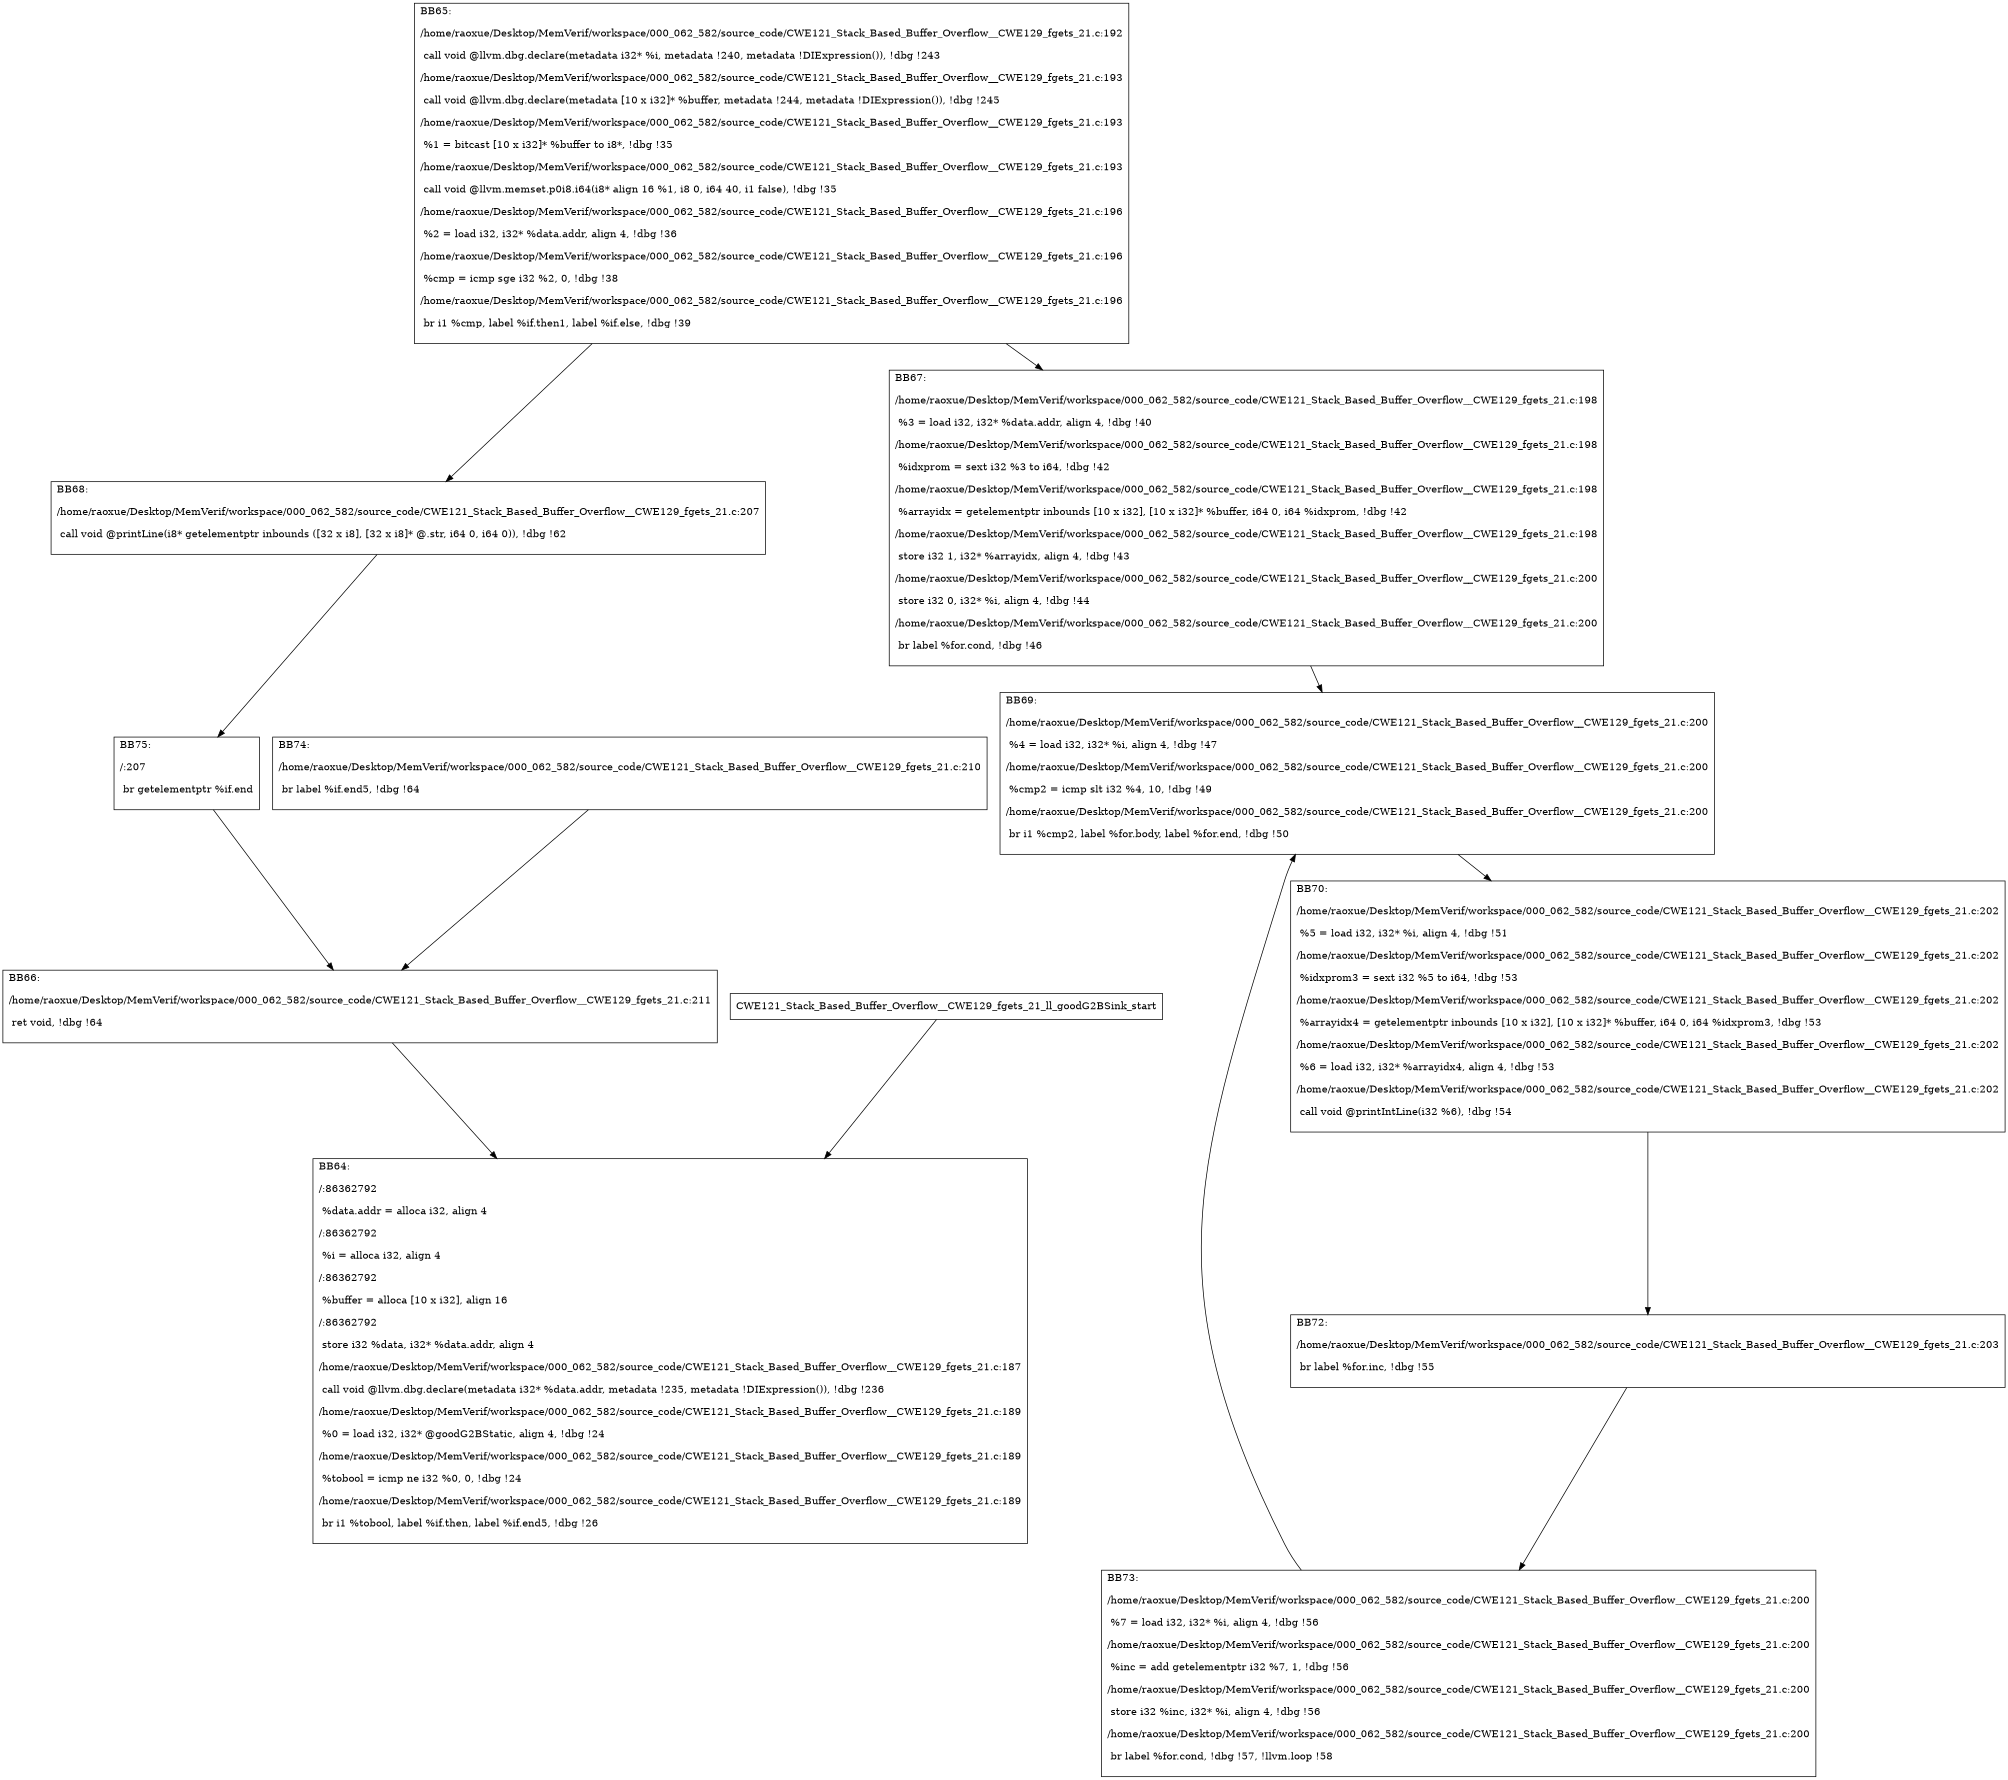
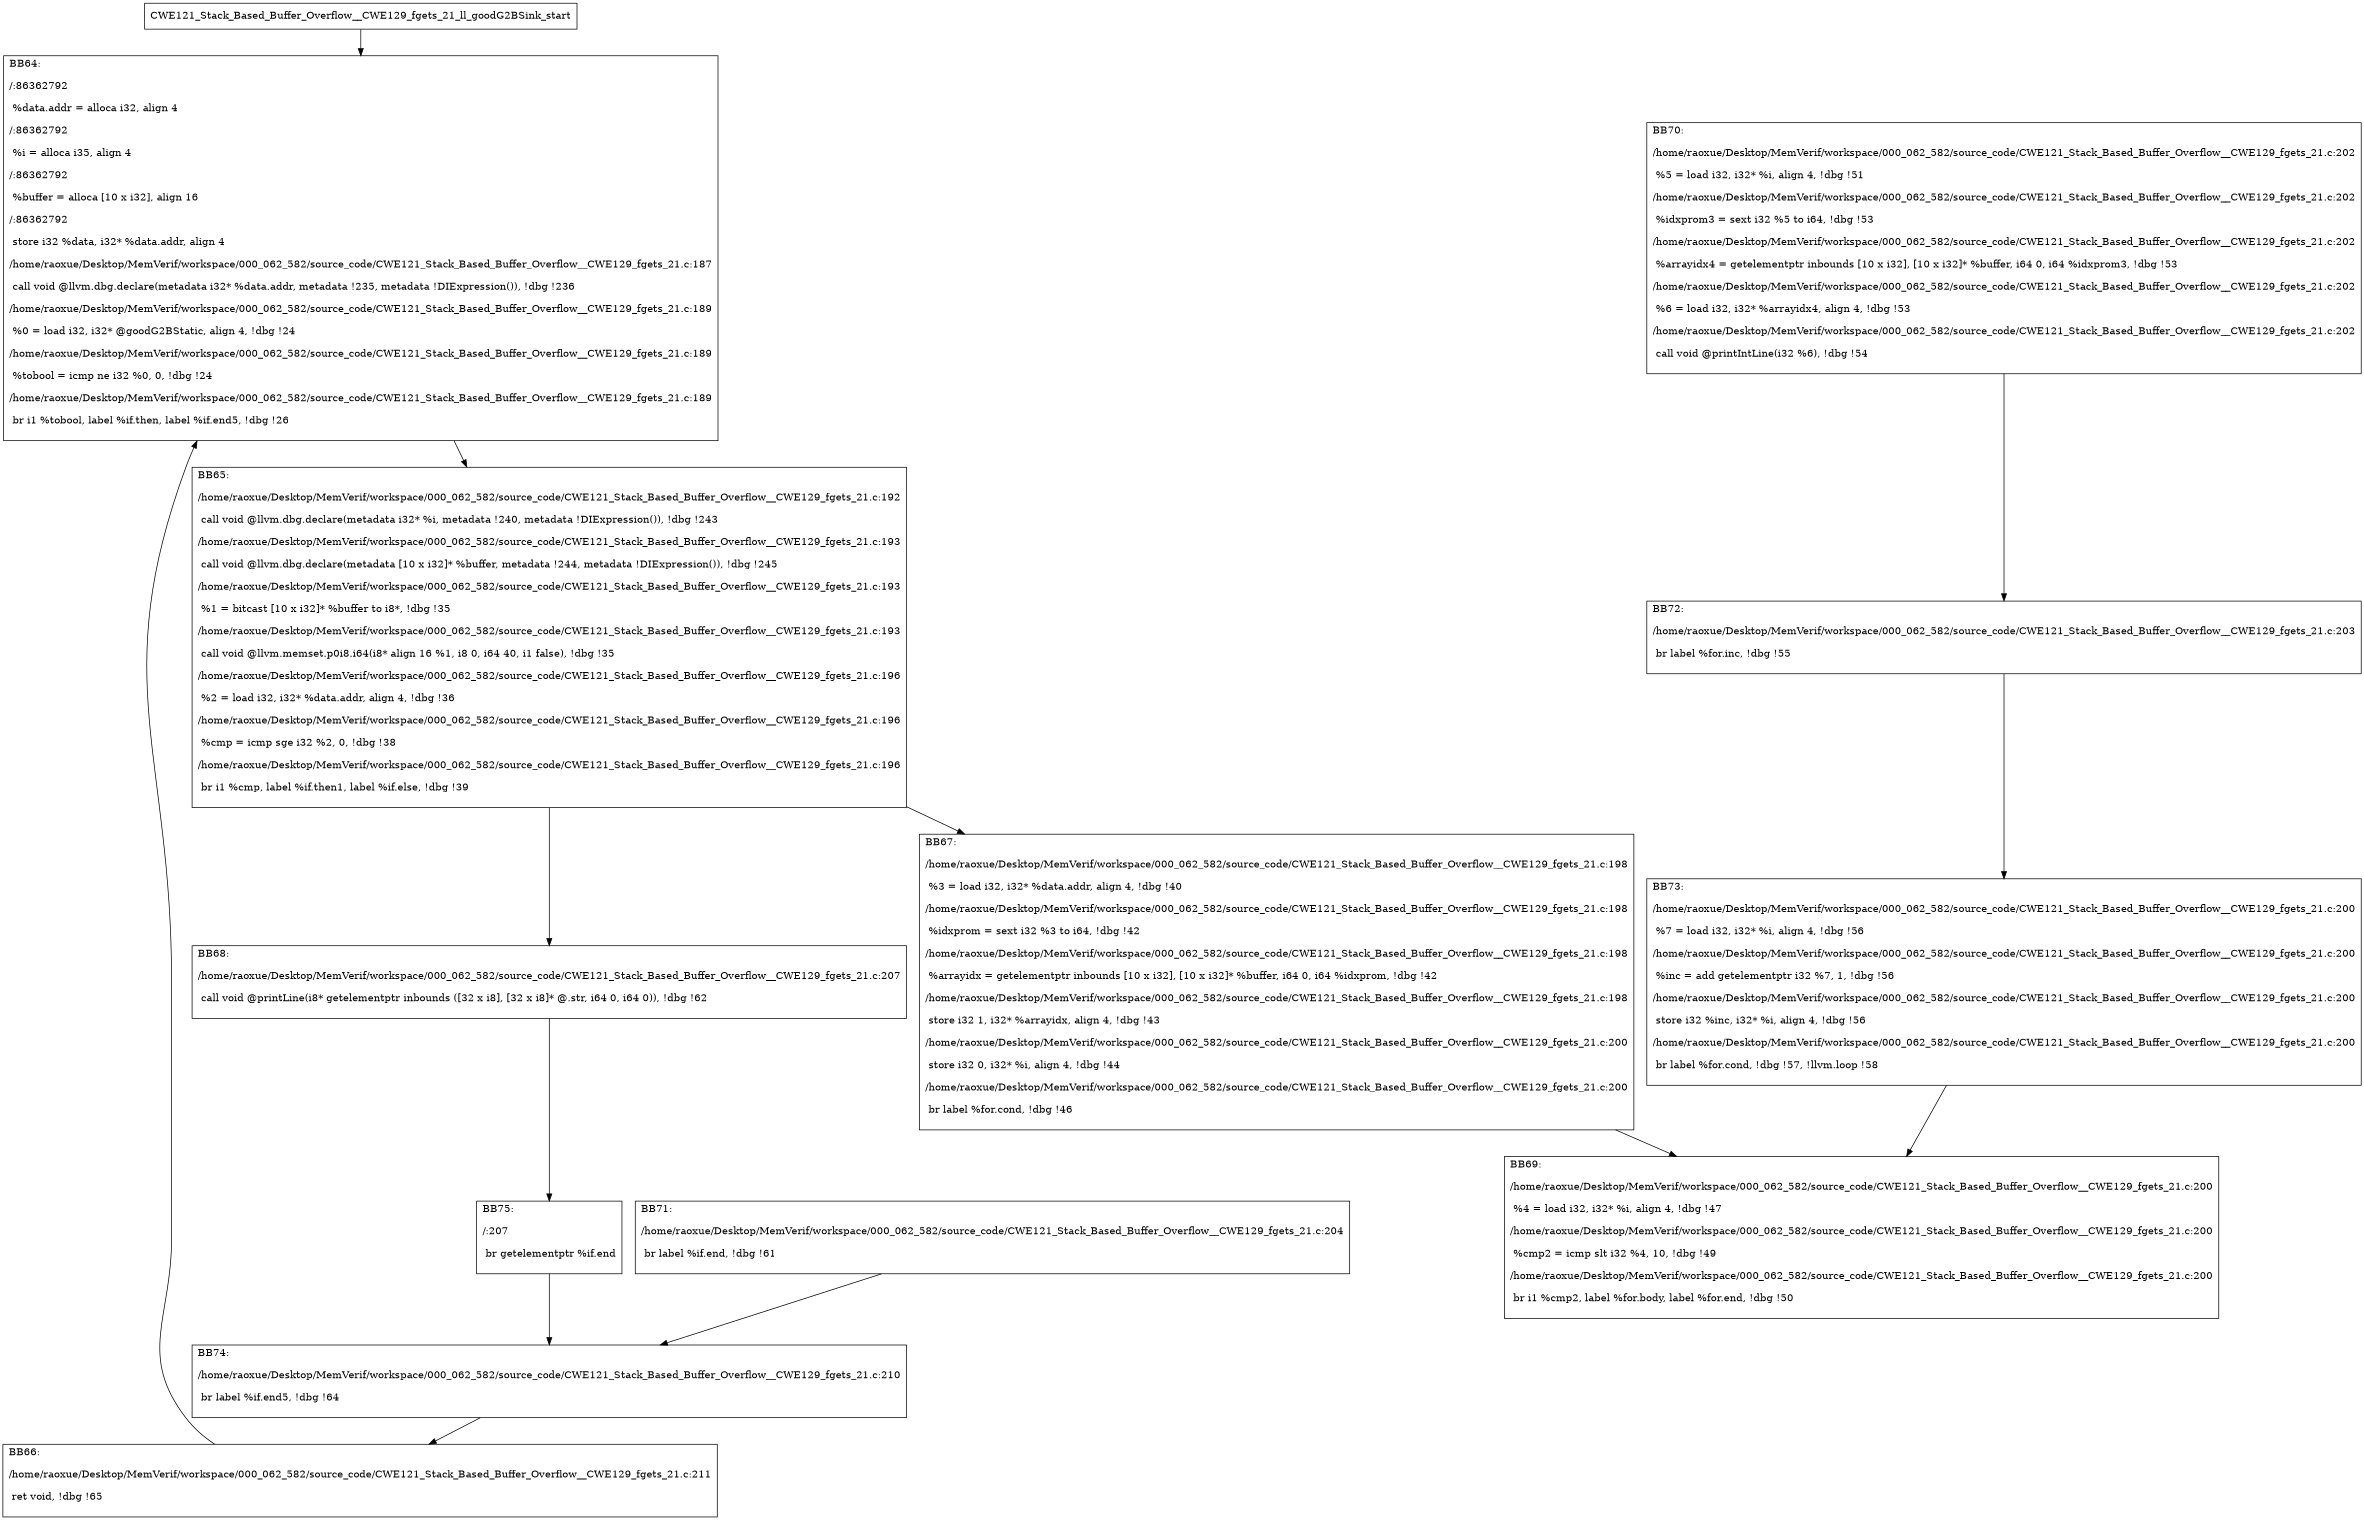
none -> (459, 451)
(1472, 865) -> none
(271, 887) -> (549, 1306)
(56, 1023) -> (56, 1497)
none -> (992, 1237)
(380, 1256) -> (71, 153)
